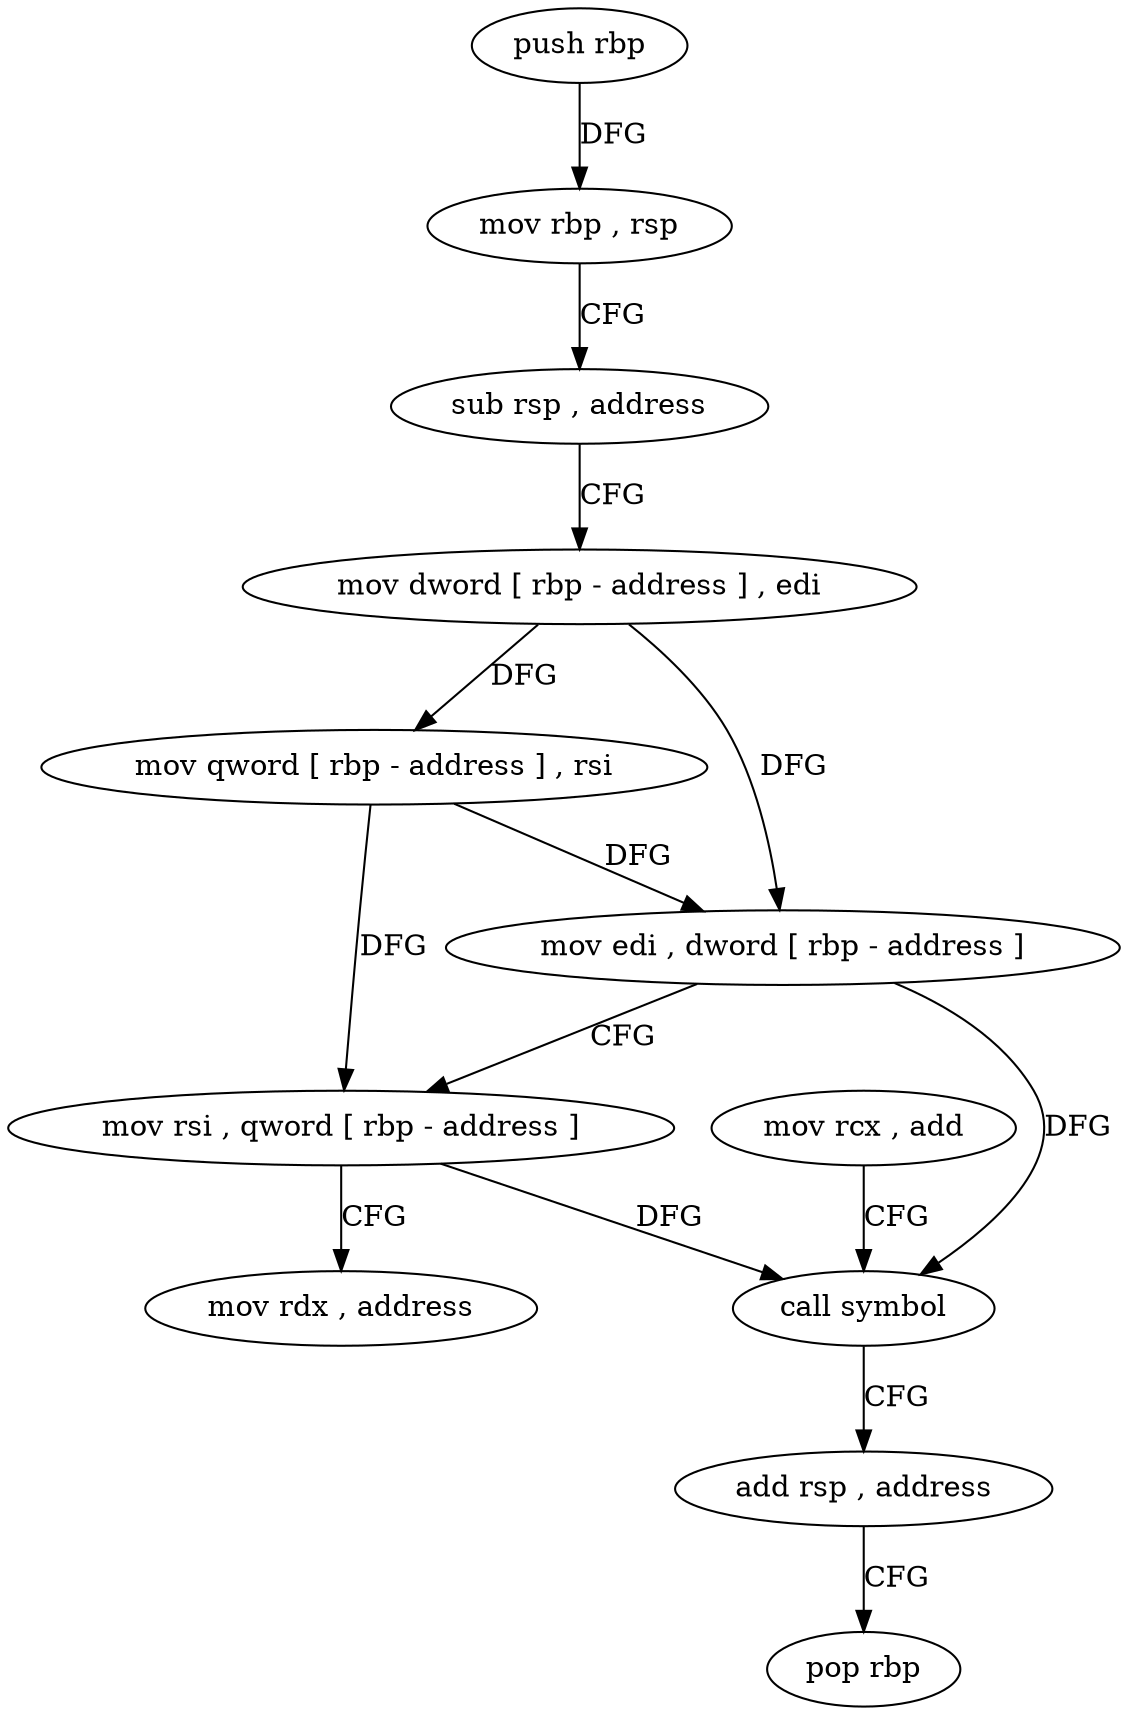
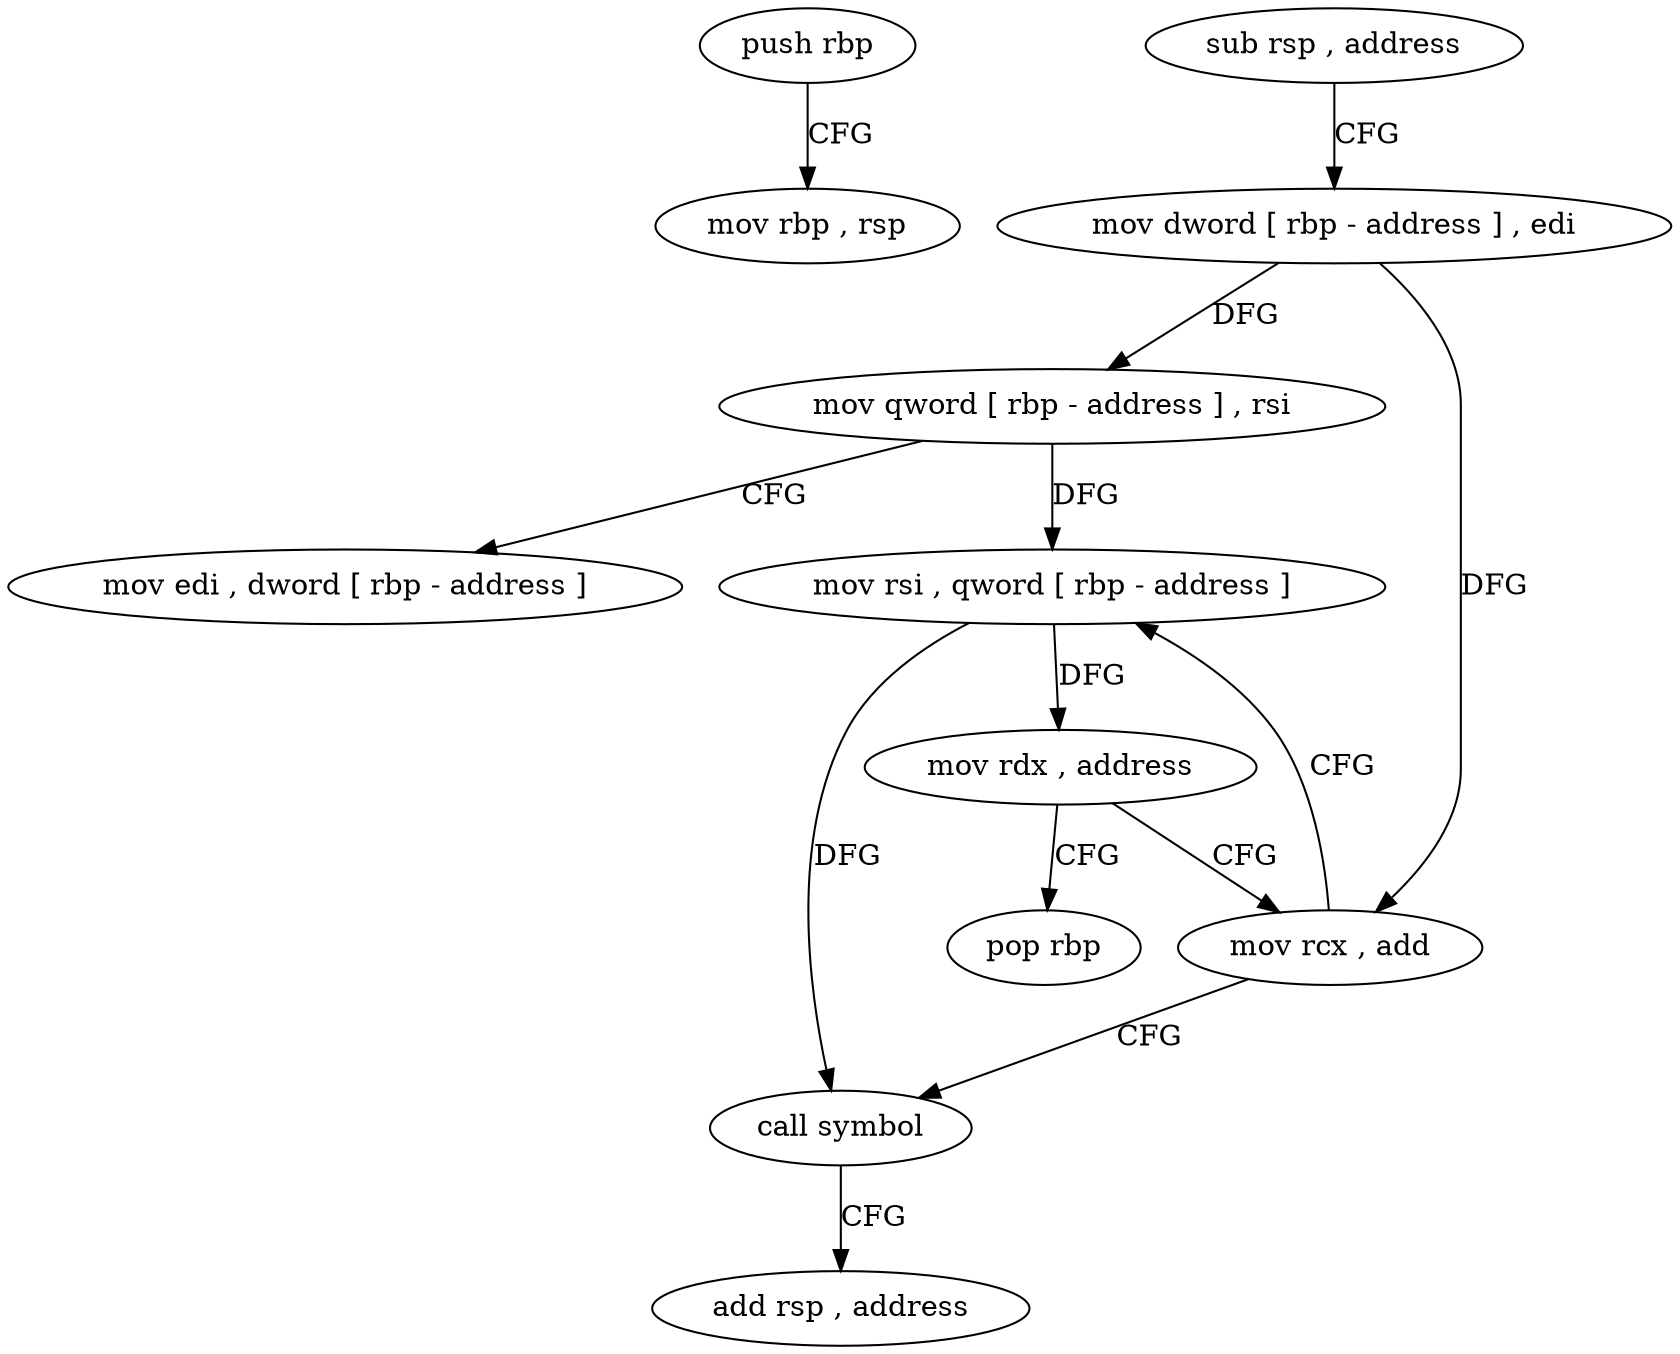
(614, 136) -> (841, 136)
(580, 306) -> none
(732, 740) -> (1461, 578)
none -> (1187, 852)
(639, 857) -> (774, 497)
(572, 1034) -> (1284, 745)
(1040, 1108) -> none
(374, 1218) -> (1093, 677)
(864, 1569) -> (1053, 847)
